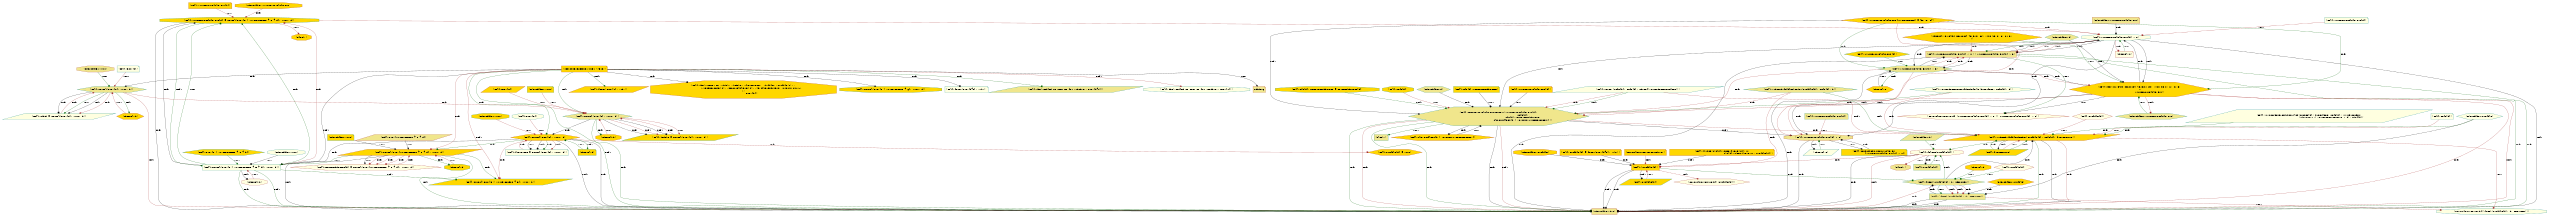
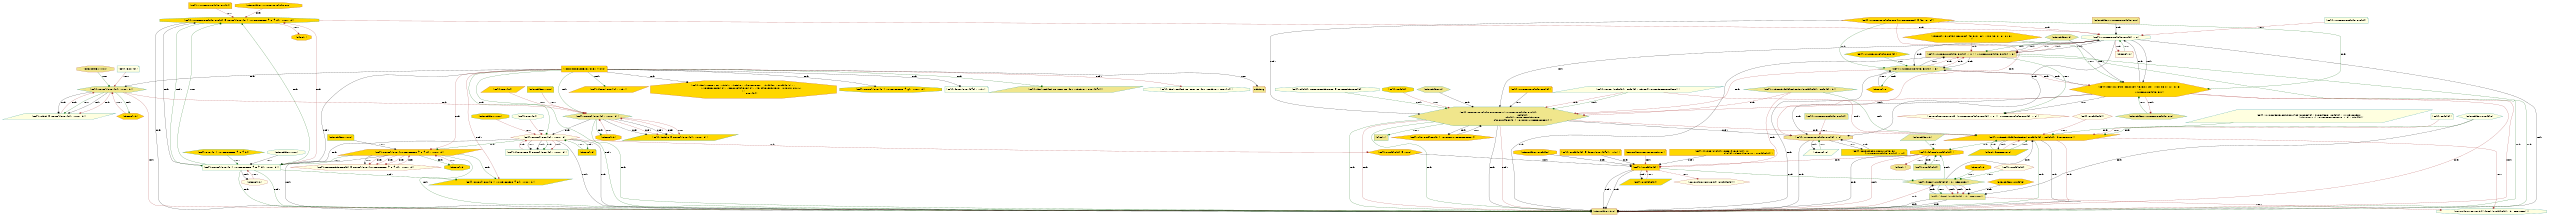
(584, 69) -> (584, 69)
(1327, 89) -> (1327, 89)
(1477, 89) -> none
(1973, 89) -> none
(1843, 104) -> none
(404, 137) -> none
(545, 137) -> (545, 137)
(503, 151) -> none
(1937, 152) -> (1937, 152)
(1998, 152) -> (1998, 152)
none -> (1523, 160)
(1686, 175) -> (1686, 175)
